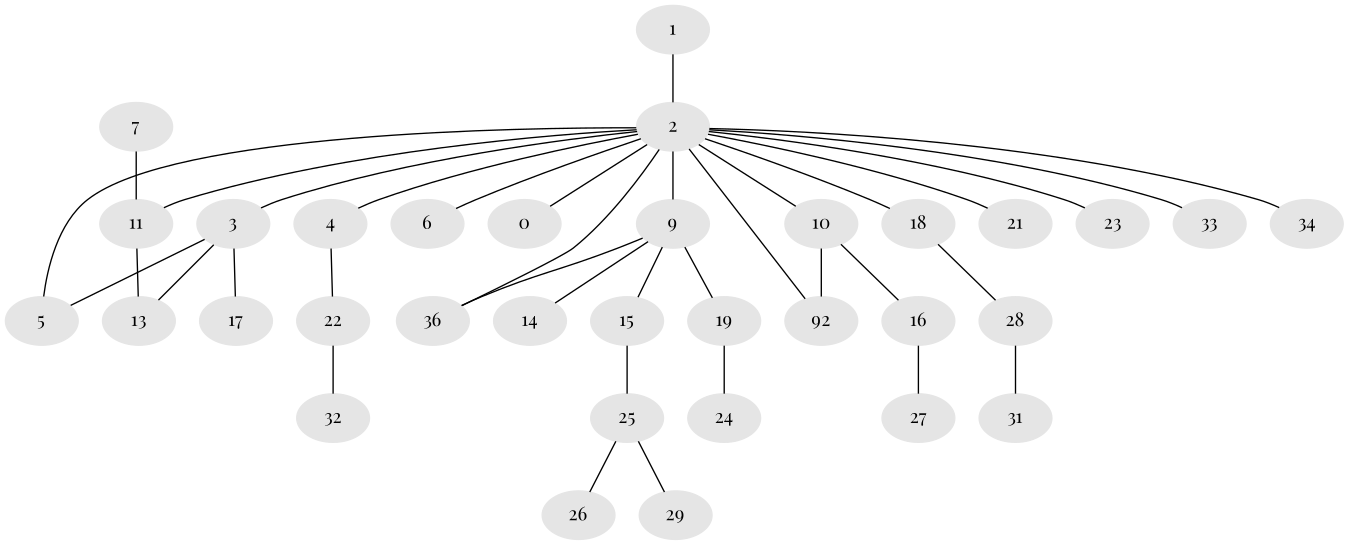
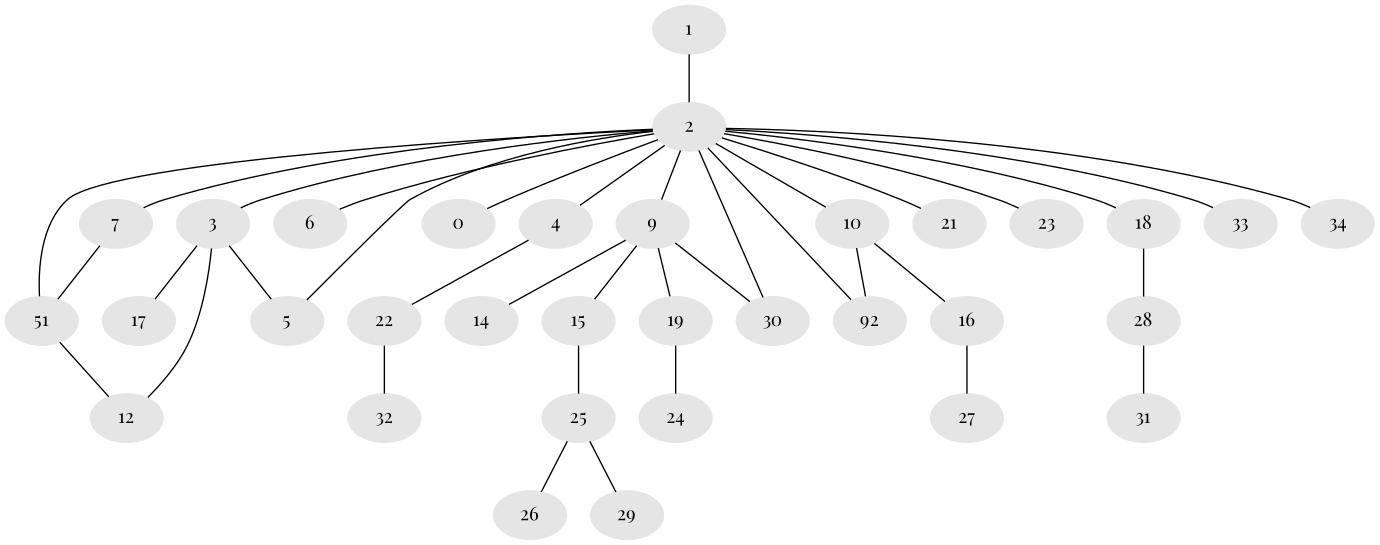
none -> (344, 160)
(136, 224) -> (42, 321)
(139, 321) -> (127, 418)
(433, 321) -> (773, 321)
